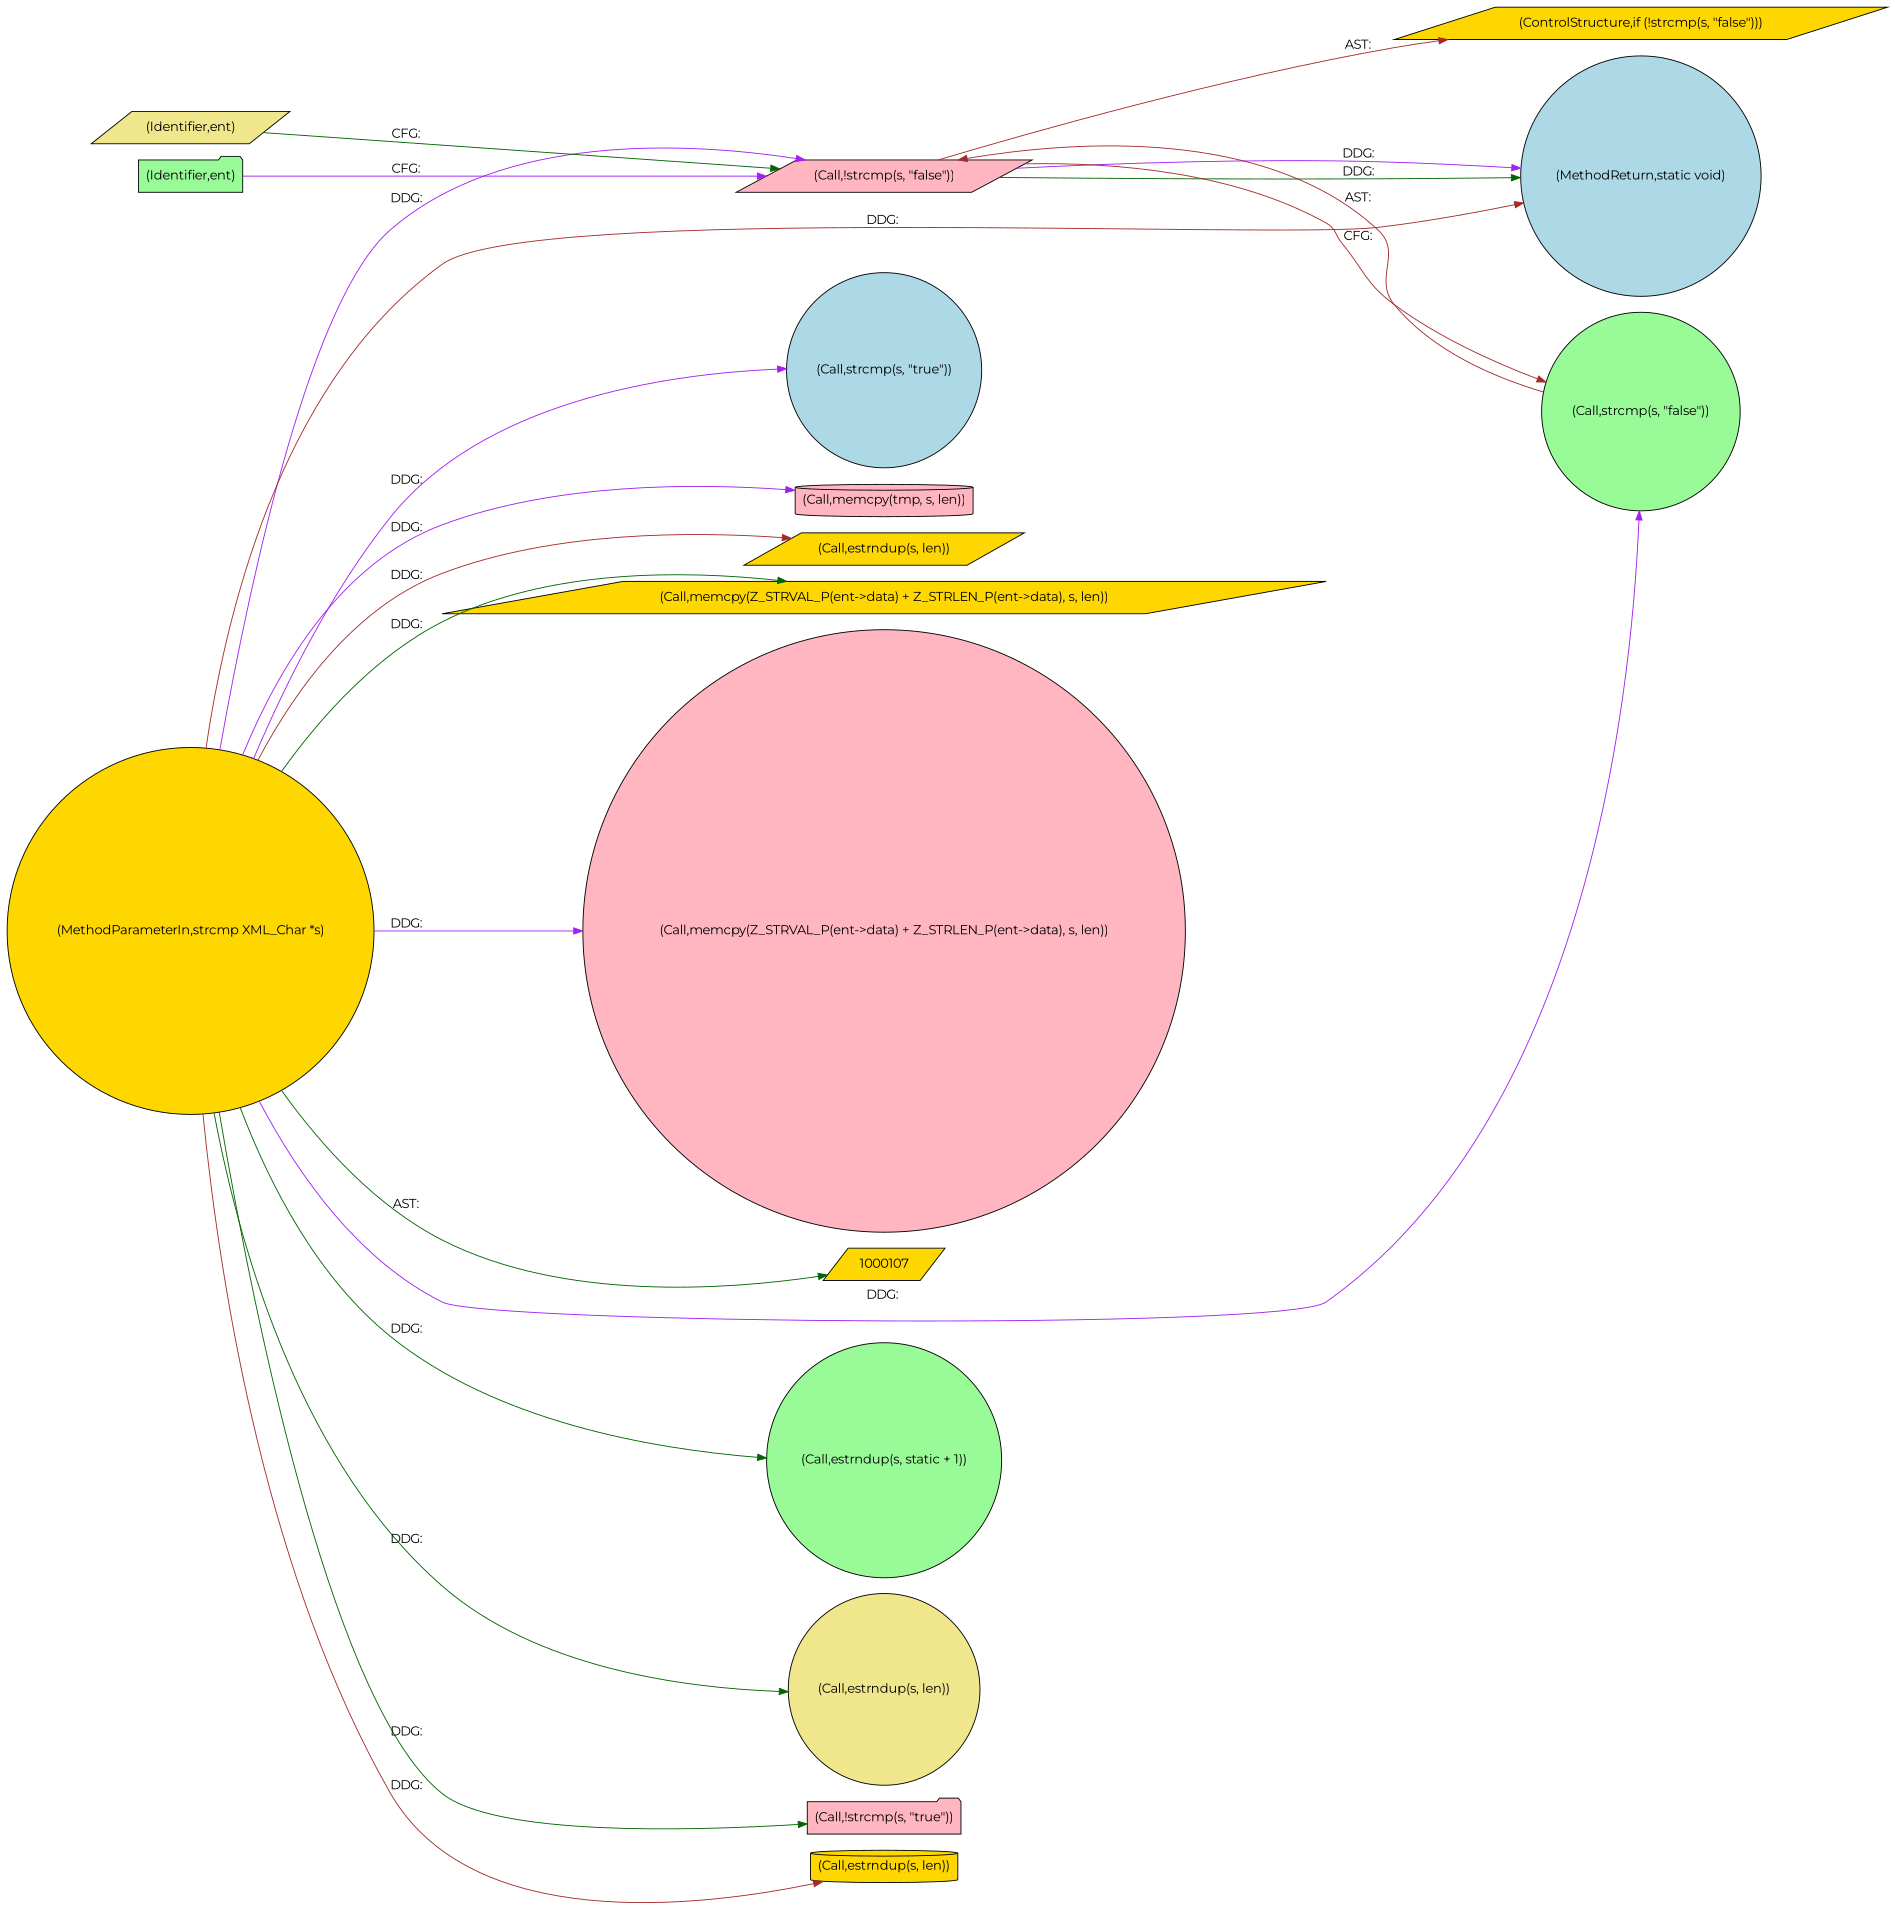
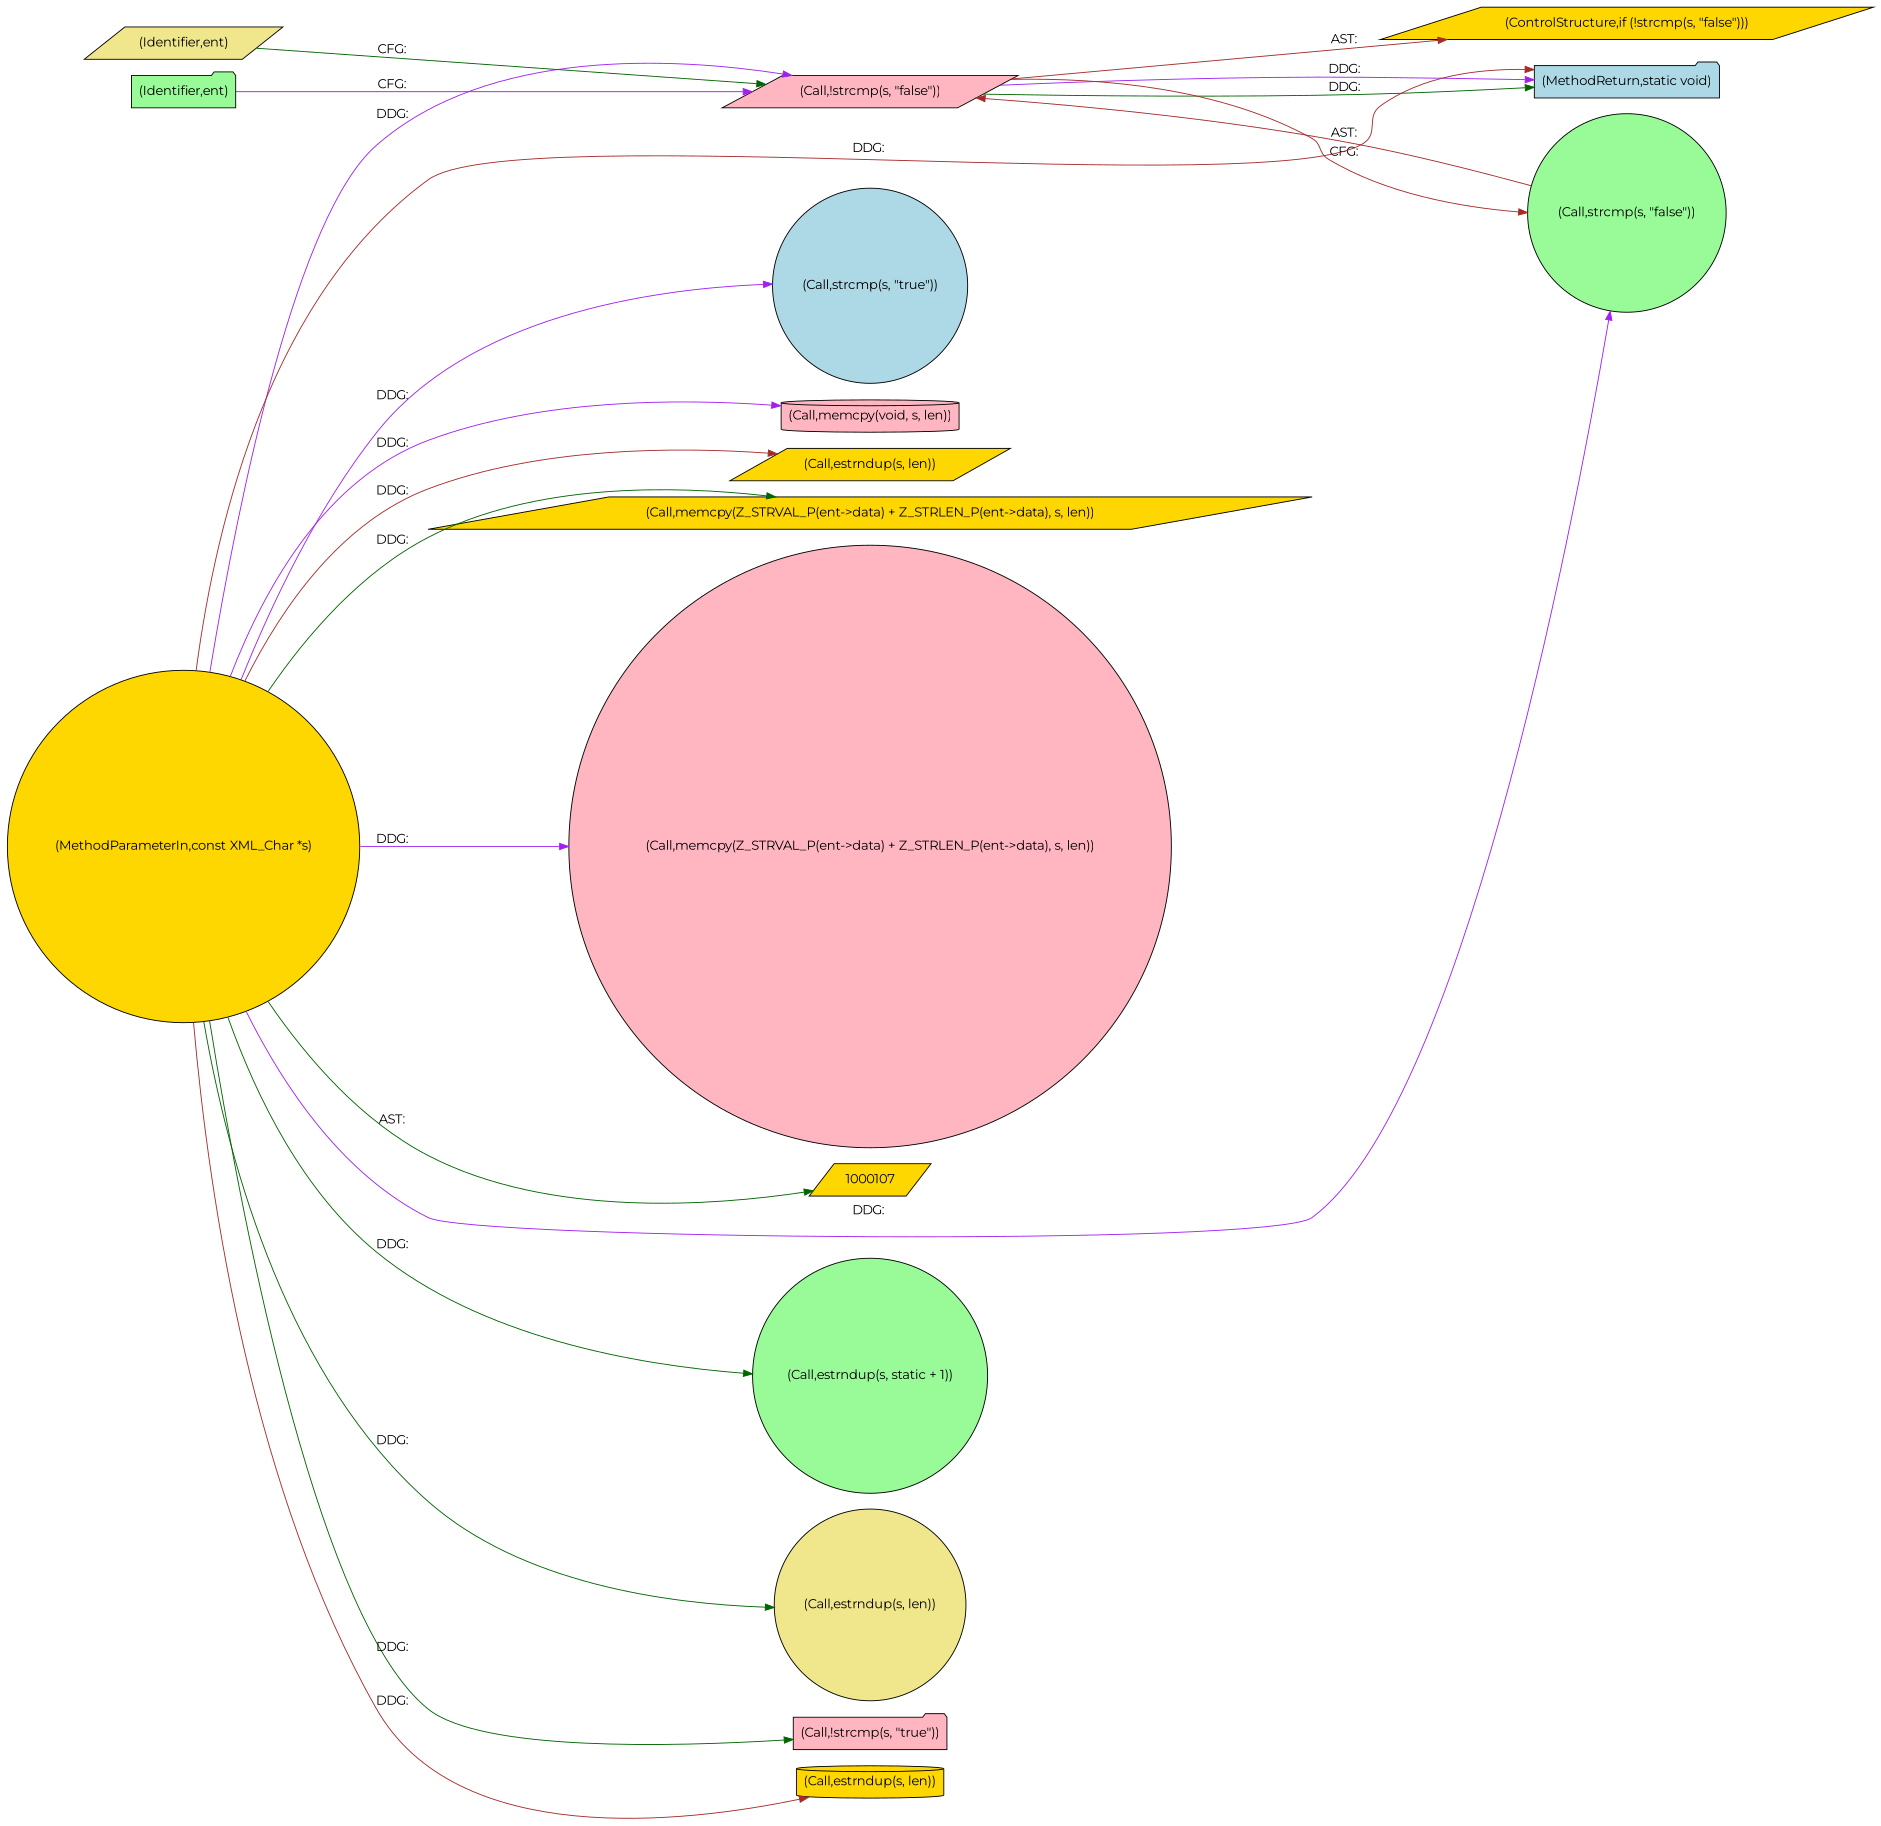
(1641, 176) -> (1627, 82)
(884, 501) -> (870, 416)
(191, 931) -> (184, 846)
